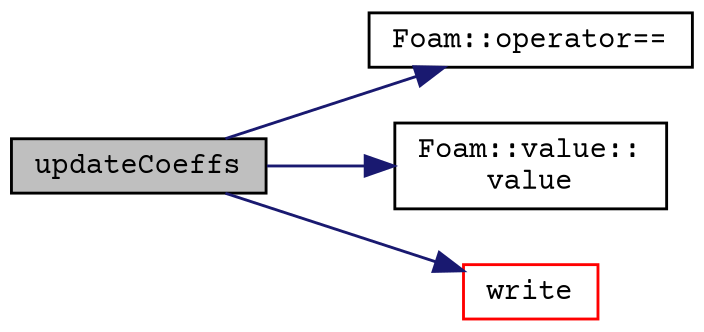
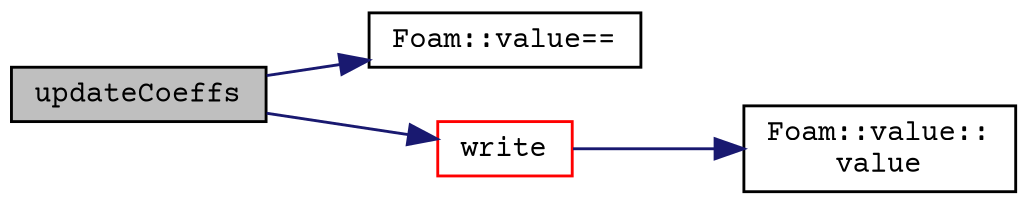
(531, 40) -> (505, 40)
(316, 166) -> (644, 149)
